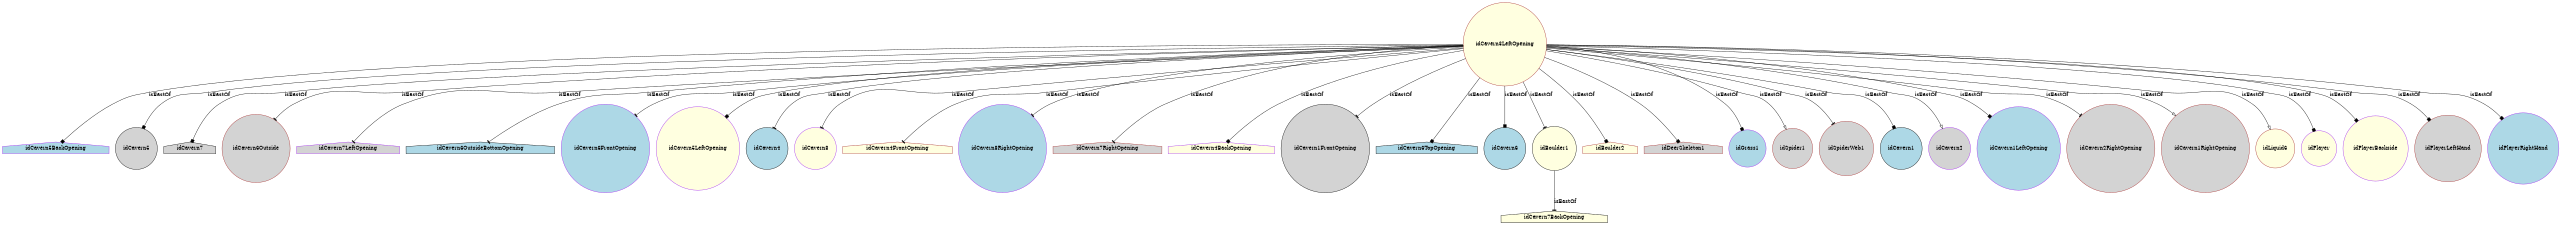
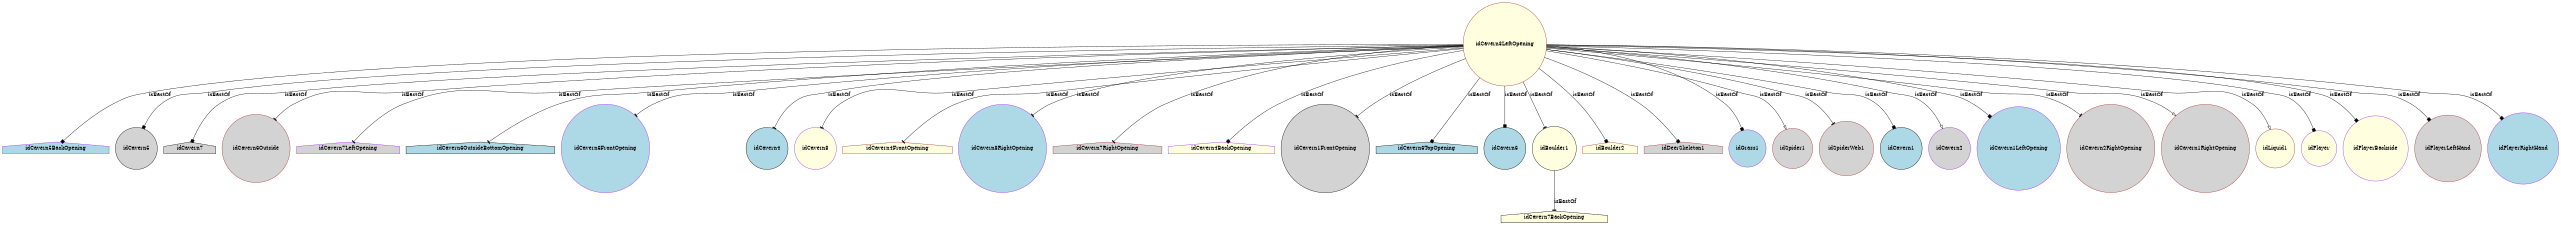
(698, 148) -> none
(2275, 148) -> (2275, 148)
